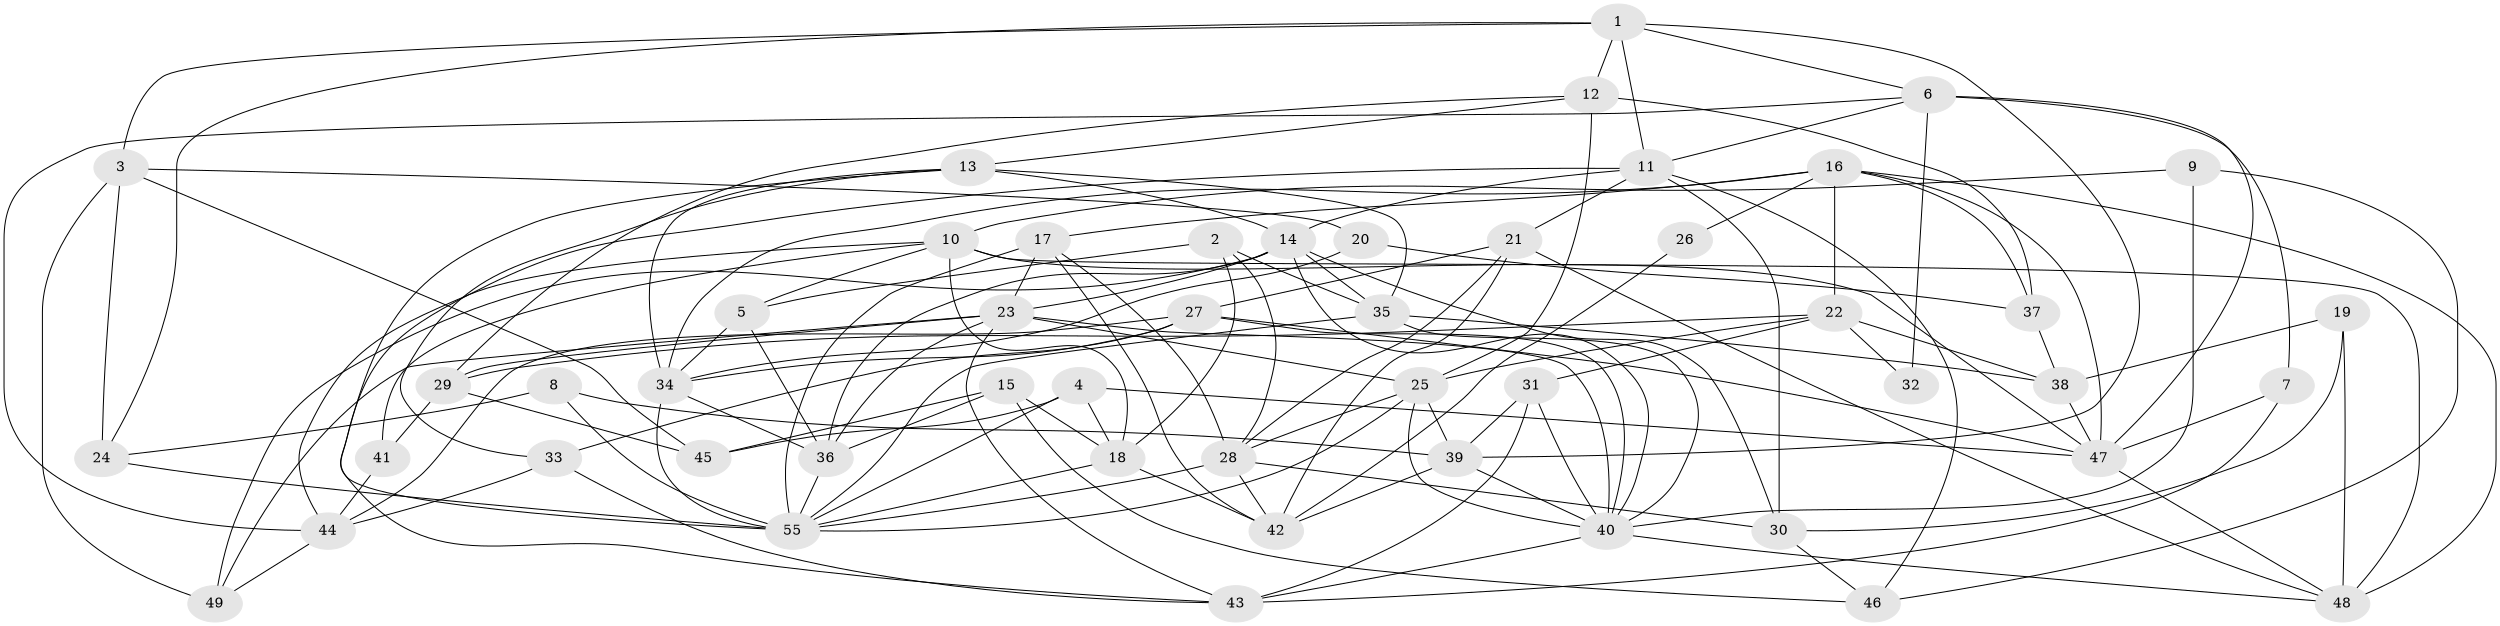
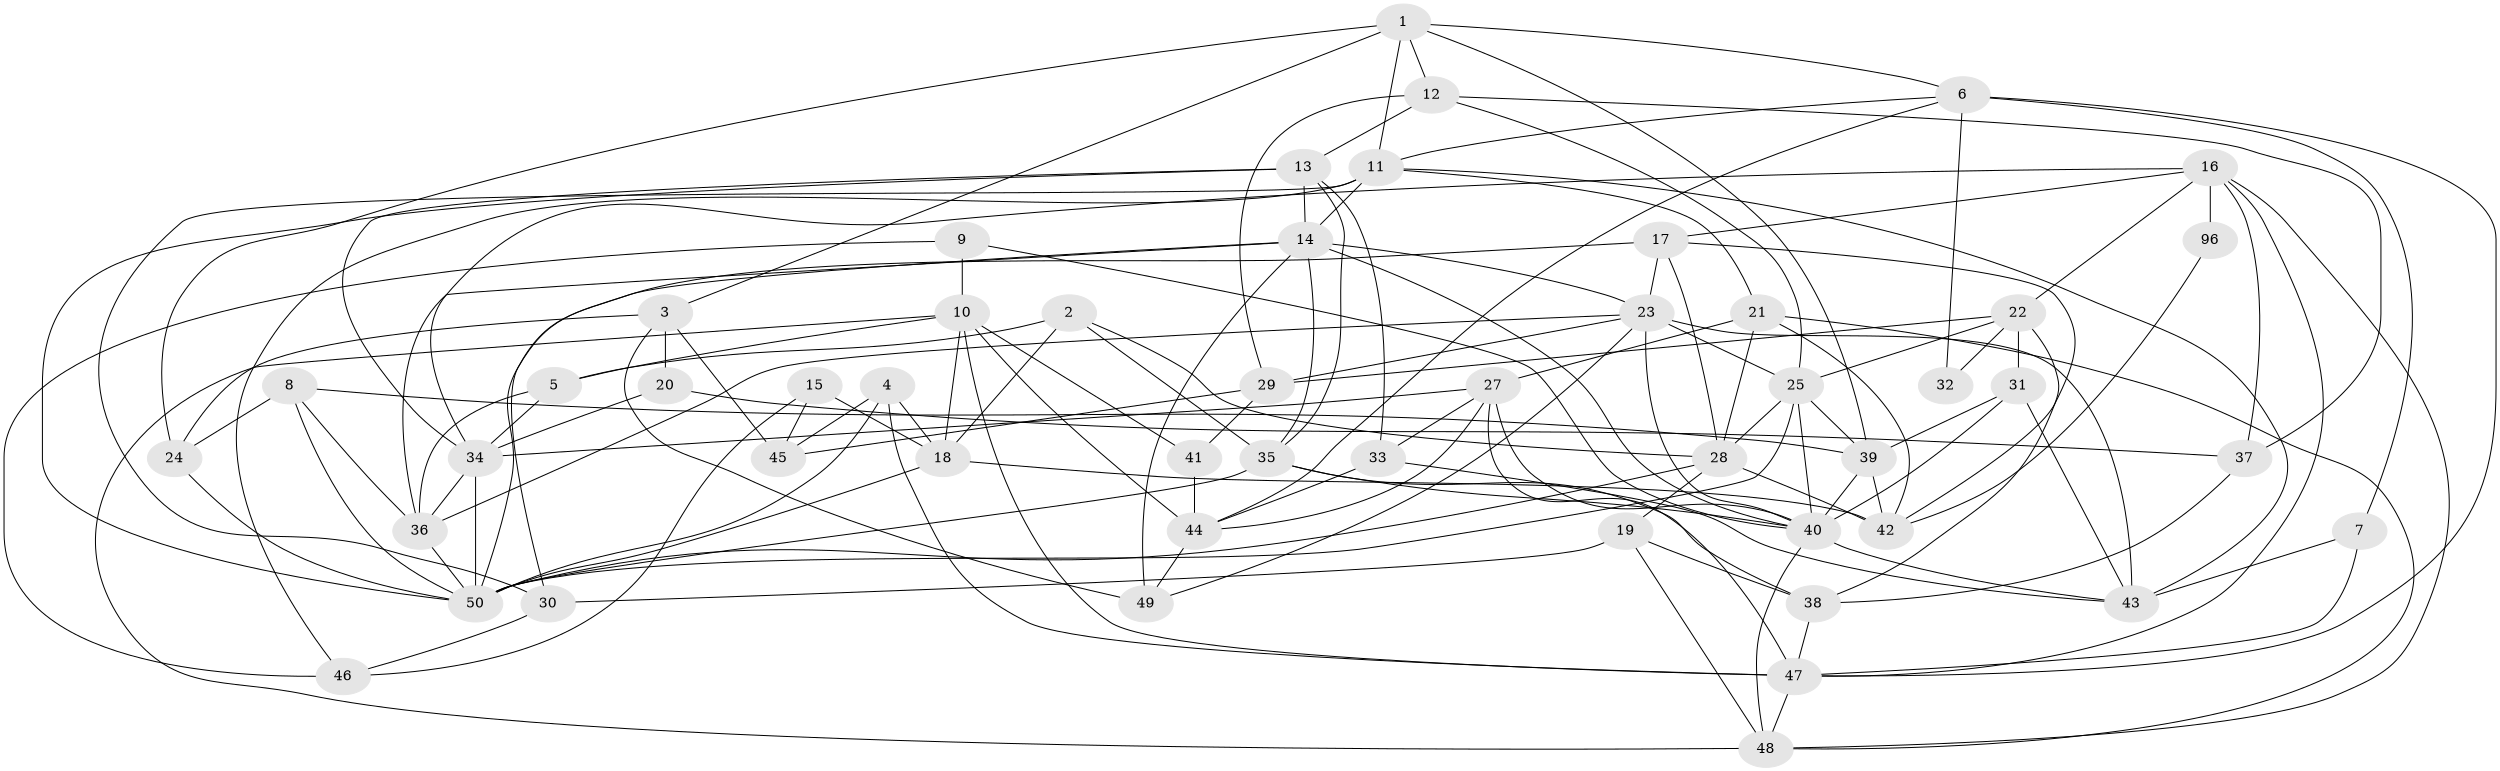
(1685, 240) -> (2210, 240)
(920, 421) -> (352, 460)
(1504, 495) -> (1673, 495)
(793, 531) -> (476, 604)
